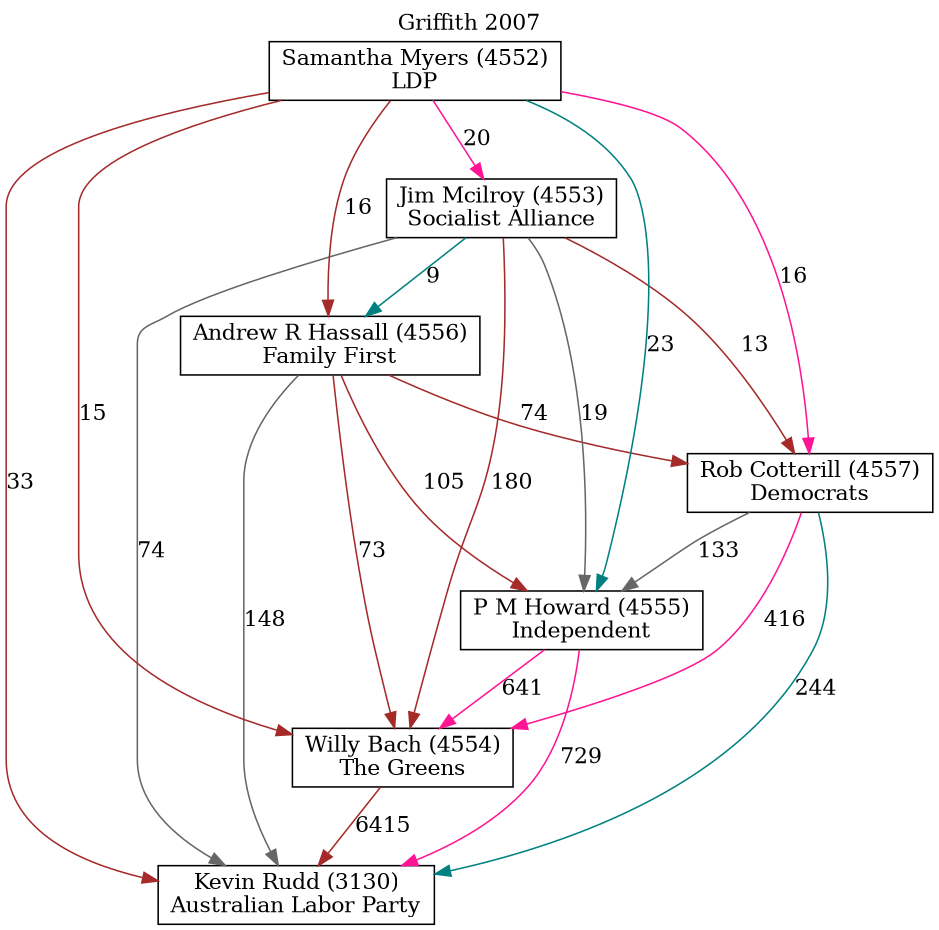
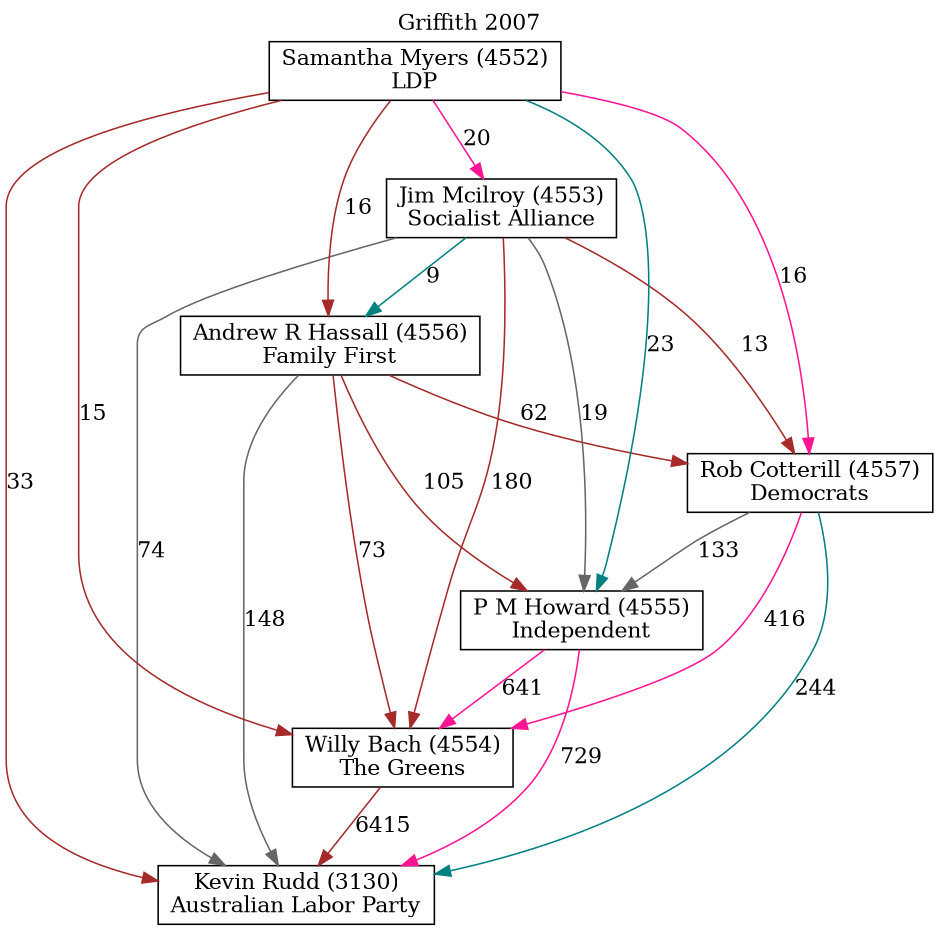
(535, 414) -> (535, 414)
